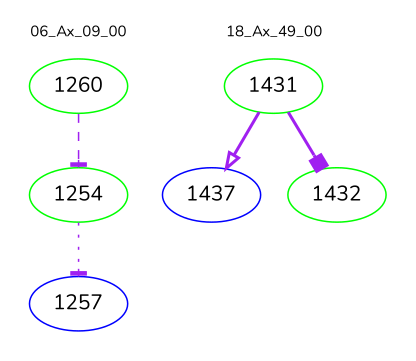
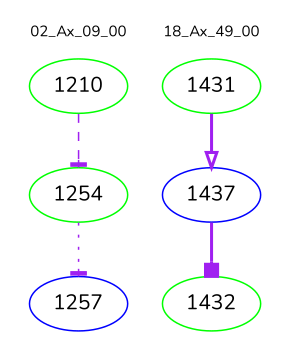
(79, 32) -> (79, 32)
(79, 86) -> (79, 86)
(301, 134) -> (212, 242)
